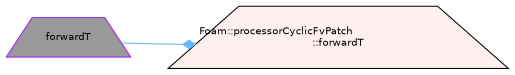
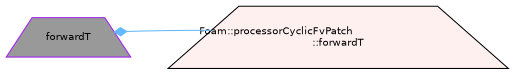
(152, 44) -> (169, 31)
